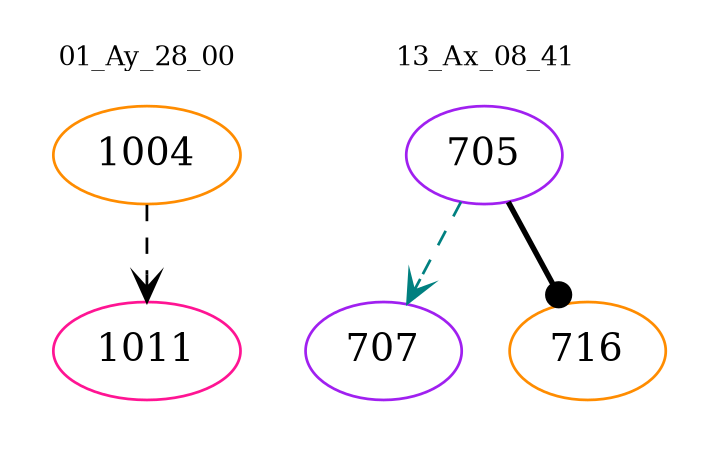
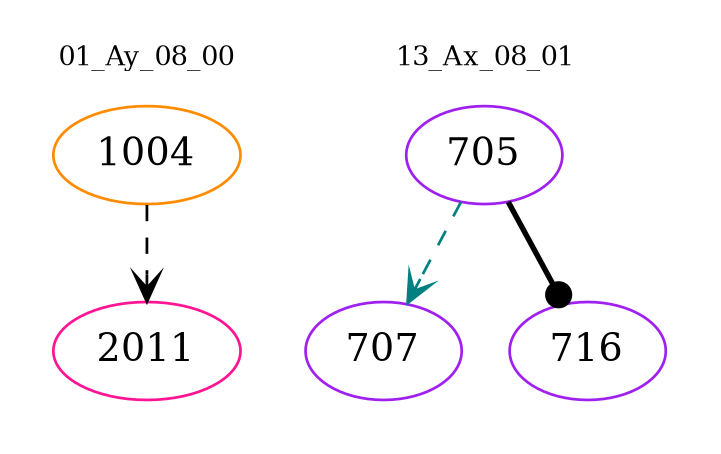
(147, 58) -> (147, 58)
(486, 58) -> (486, 58)
(147, 351) -> (147, 351)
(588, 351) -> (588, 351)
